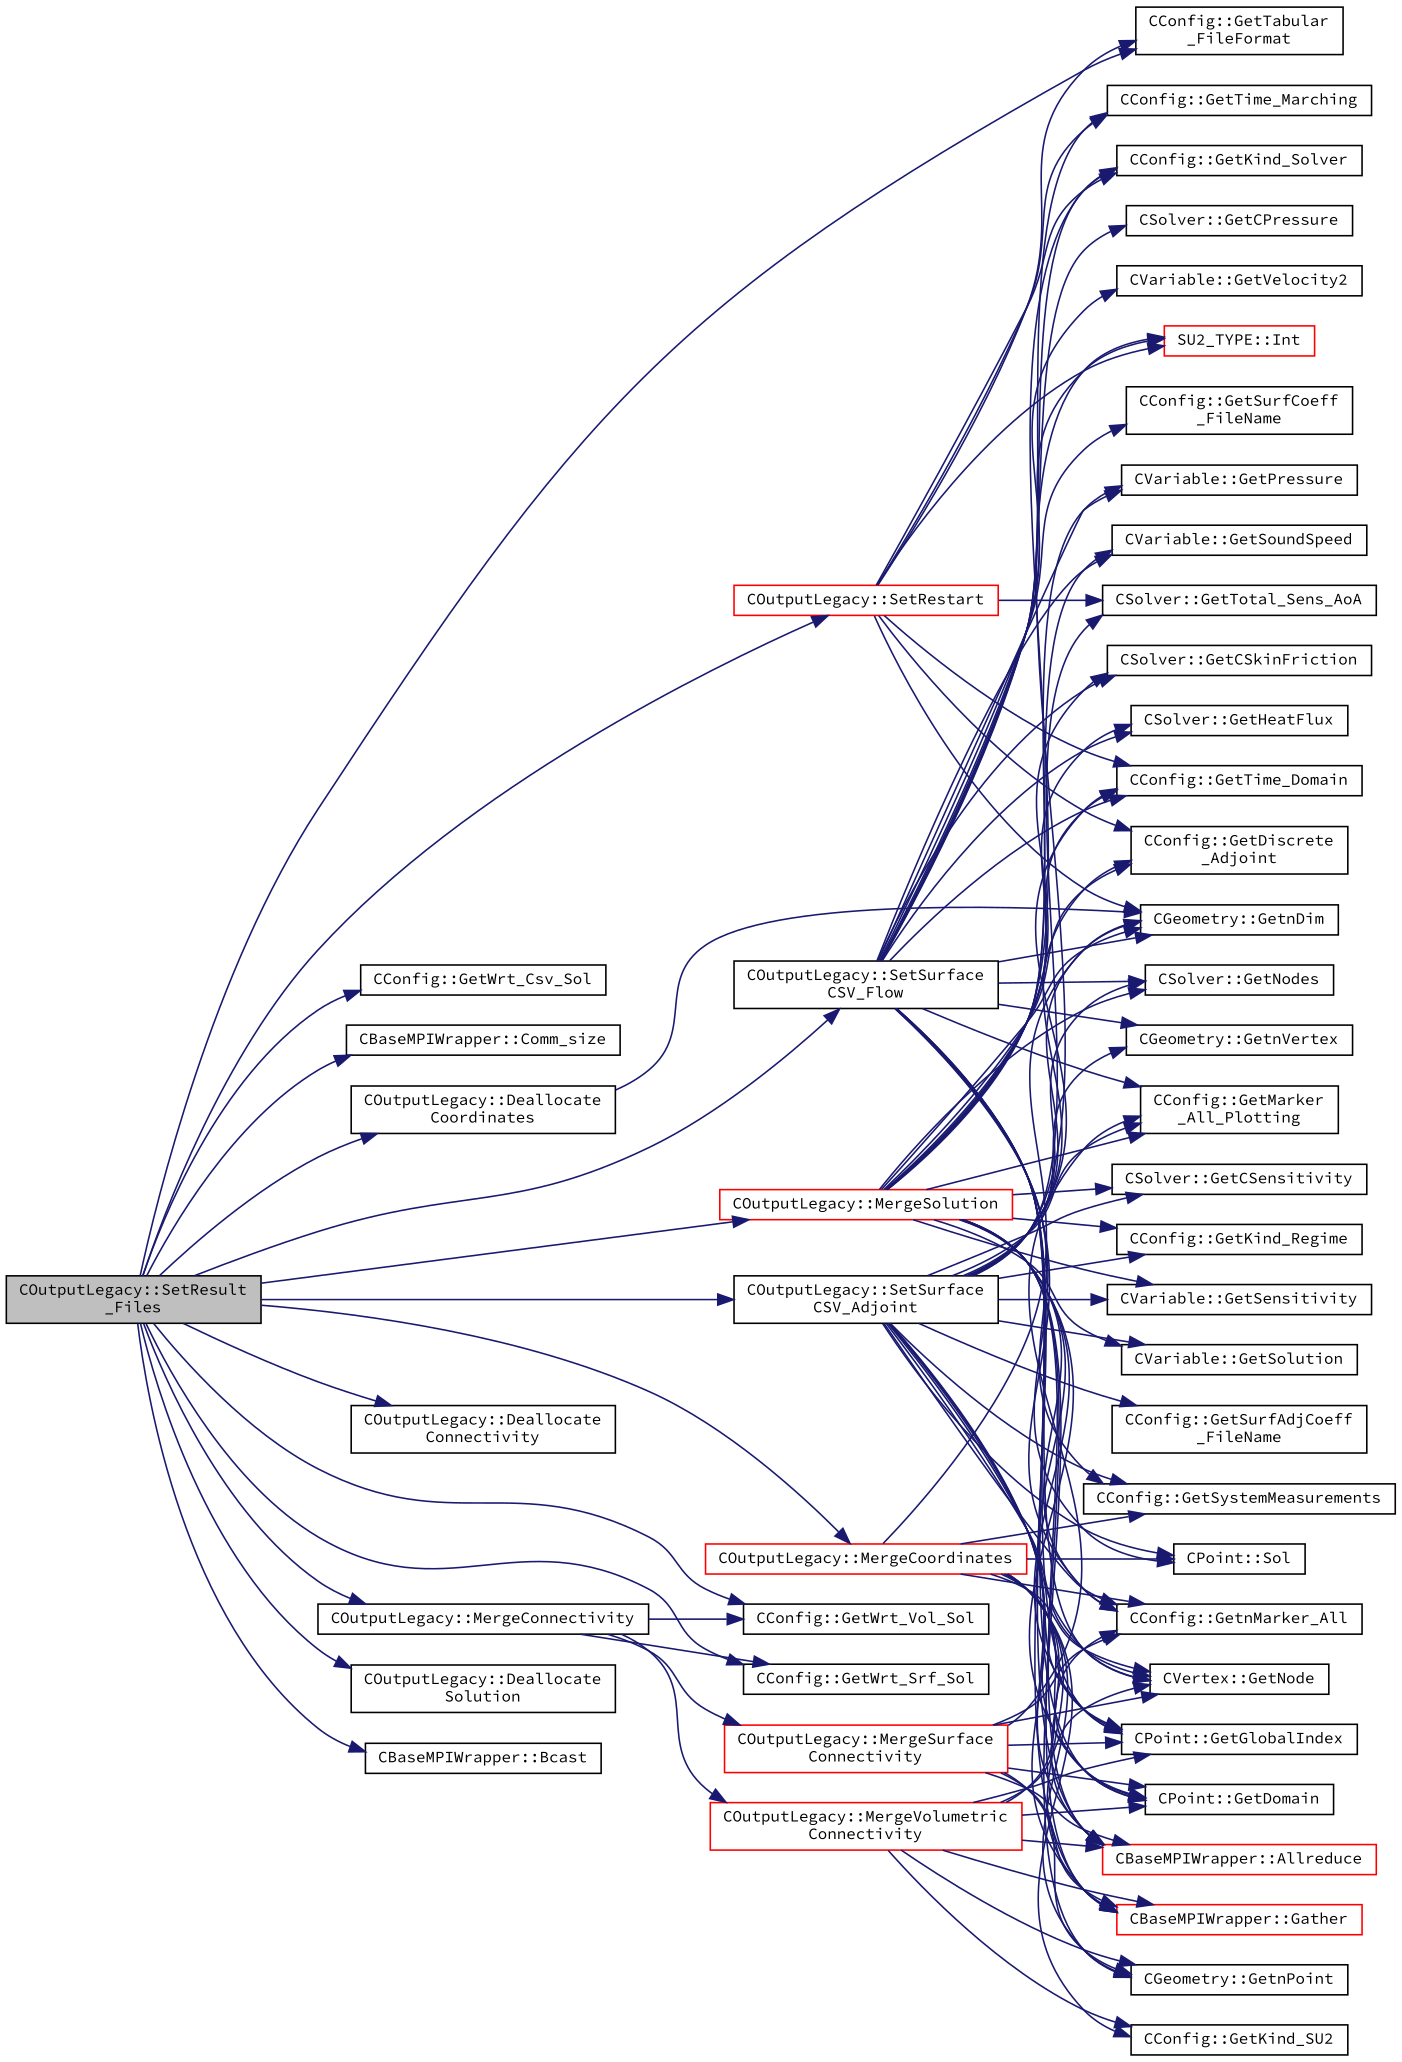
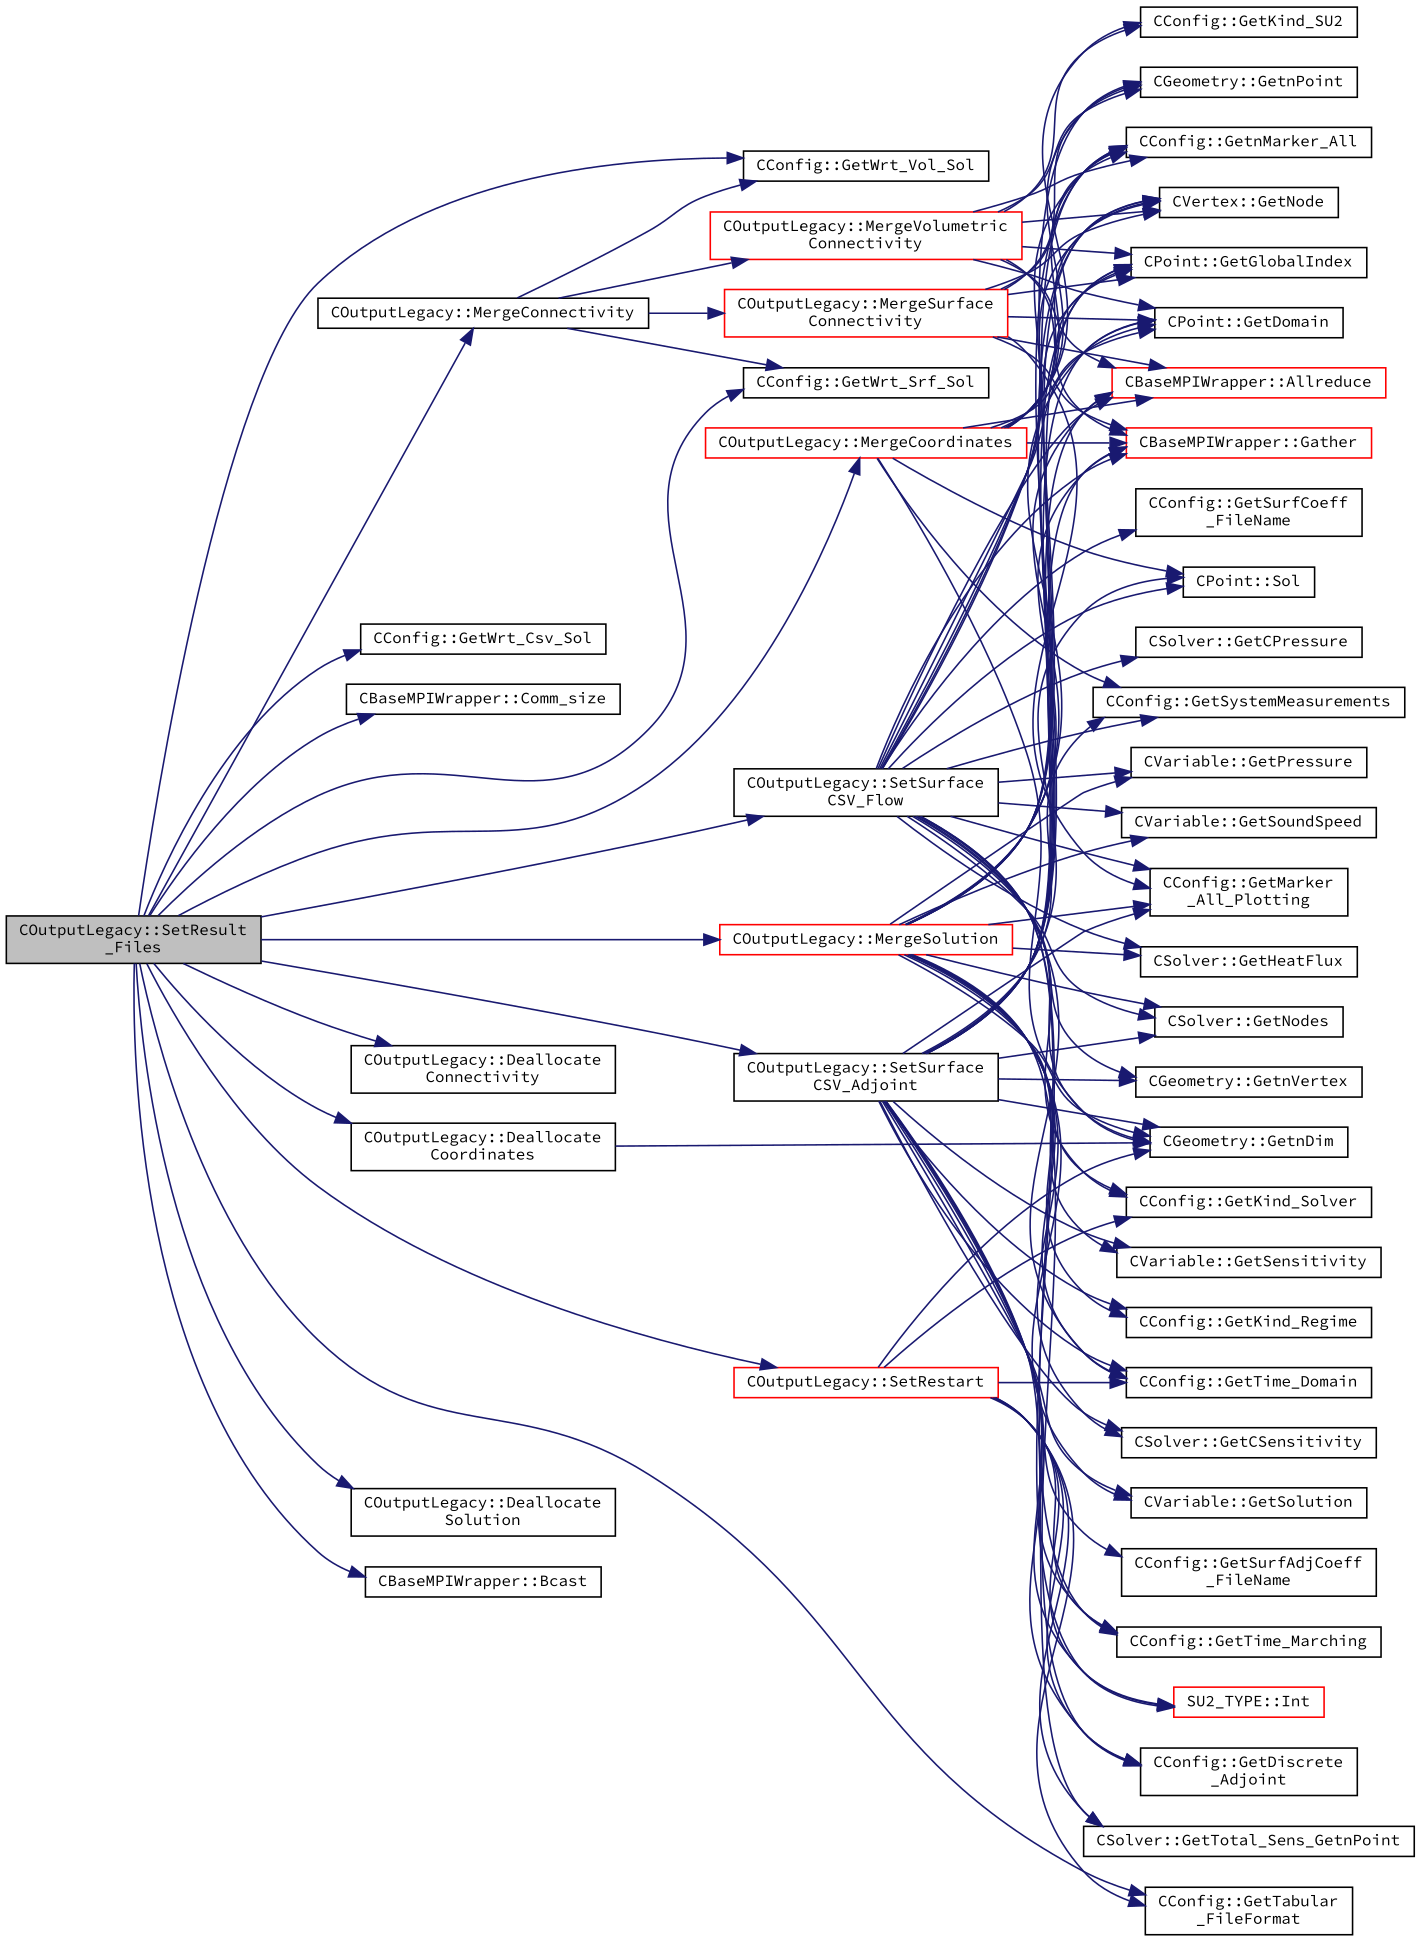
(1239, 281) -> none
(1239, 600) -> (1249, 1841)
(1239, 660) -> none
none -> (1028, 1356)
